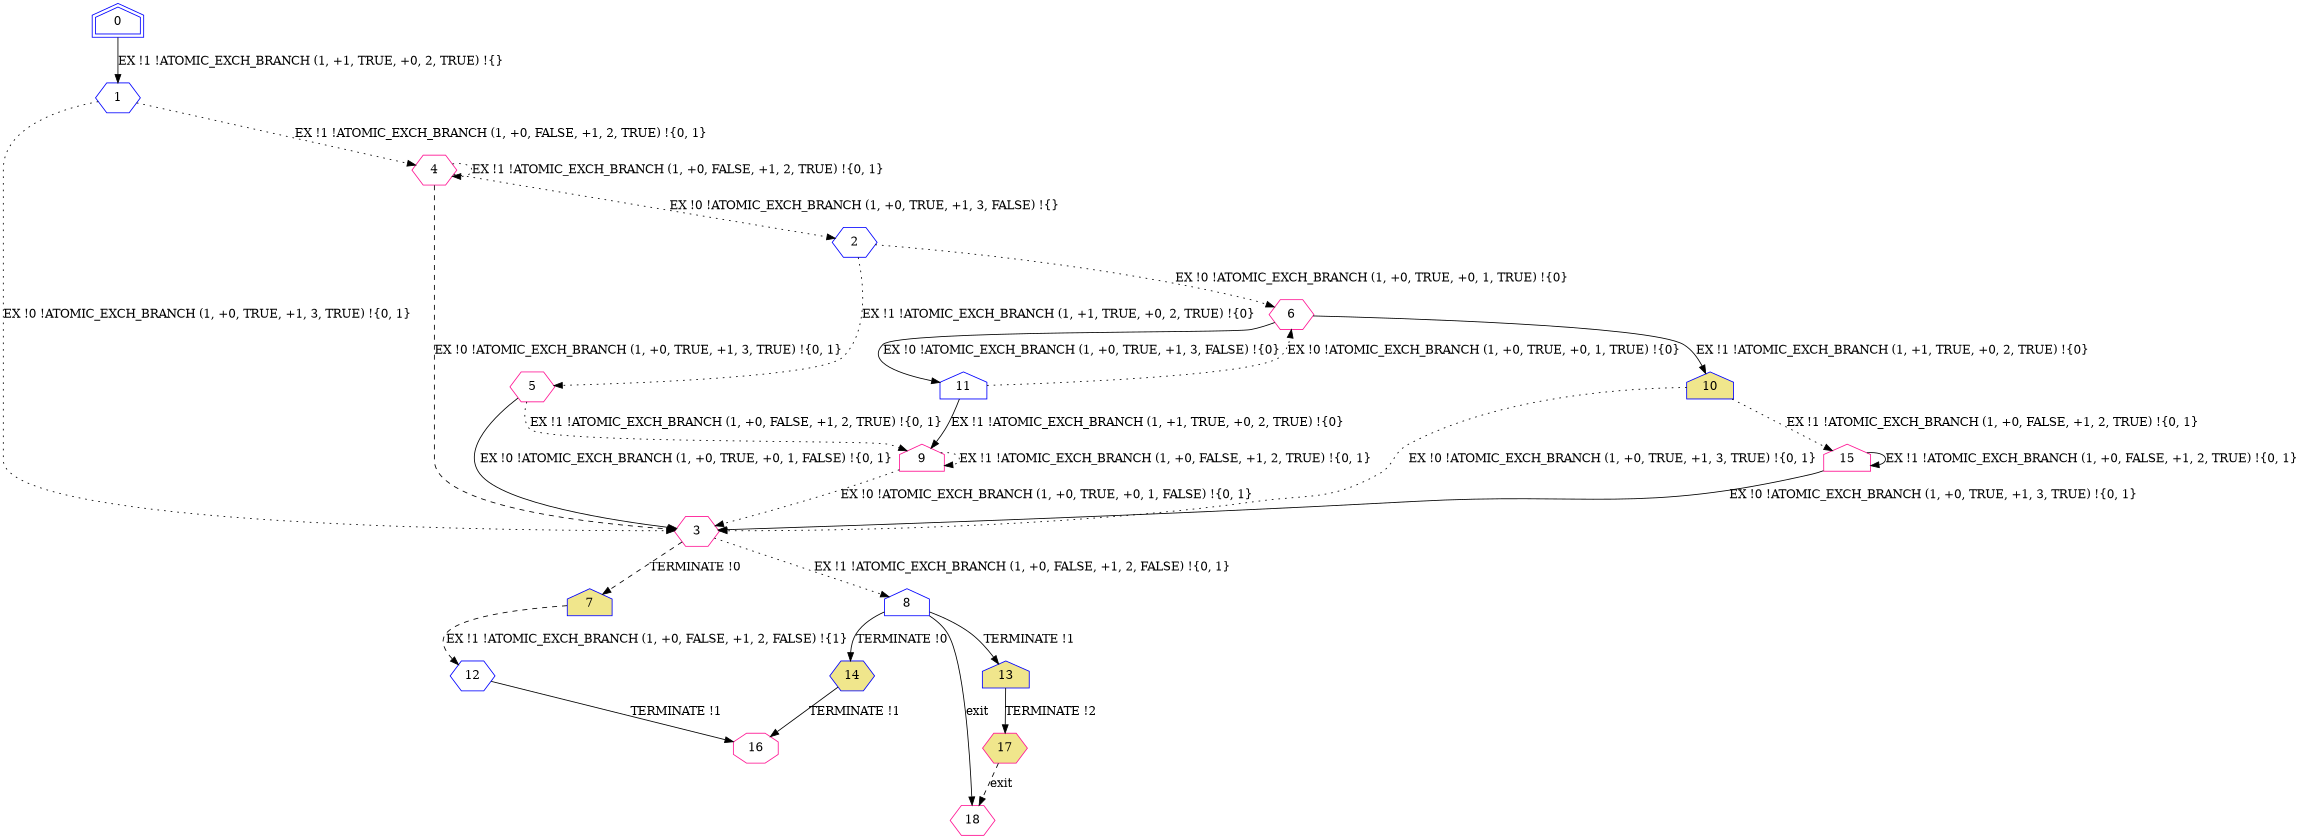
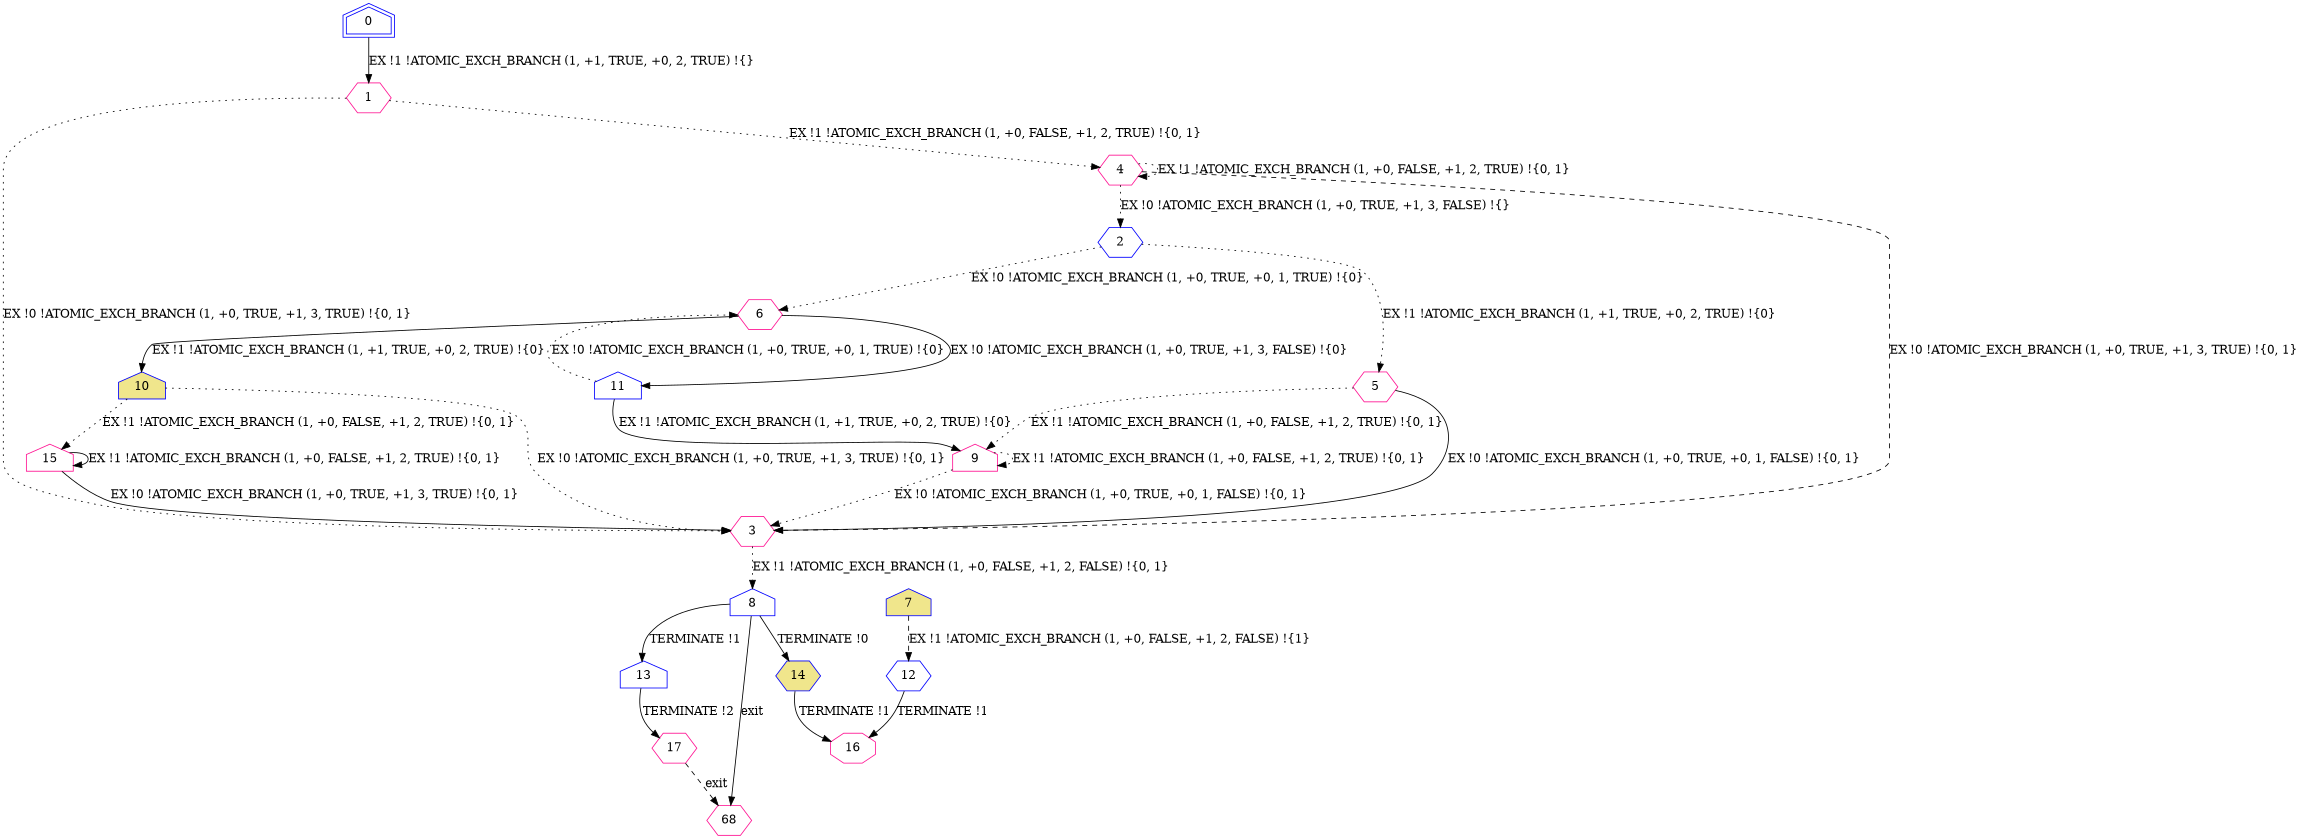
(118, 98) -> (369, 98)
(646, 566) -> none
(1006, 676) -> (644, 676)
(1005, 748) -> (674, 748)
(973, 820) -> (729, 820)
